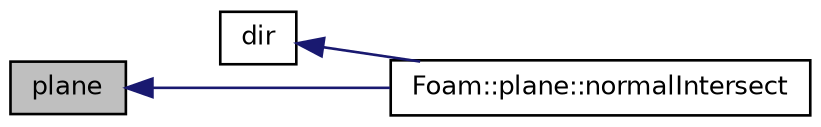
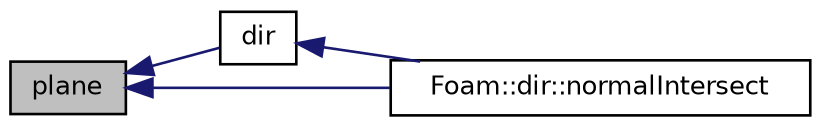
none -> (186, 57)
(600, 88) -> (600, 88)
